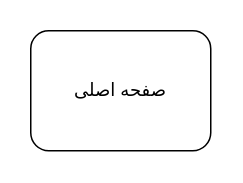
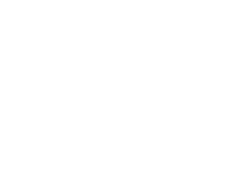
(121, 91) -> none
